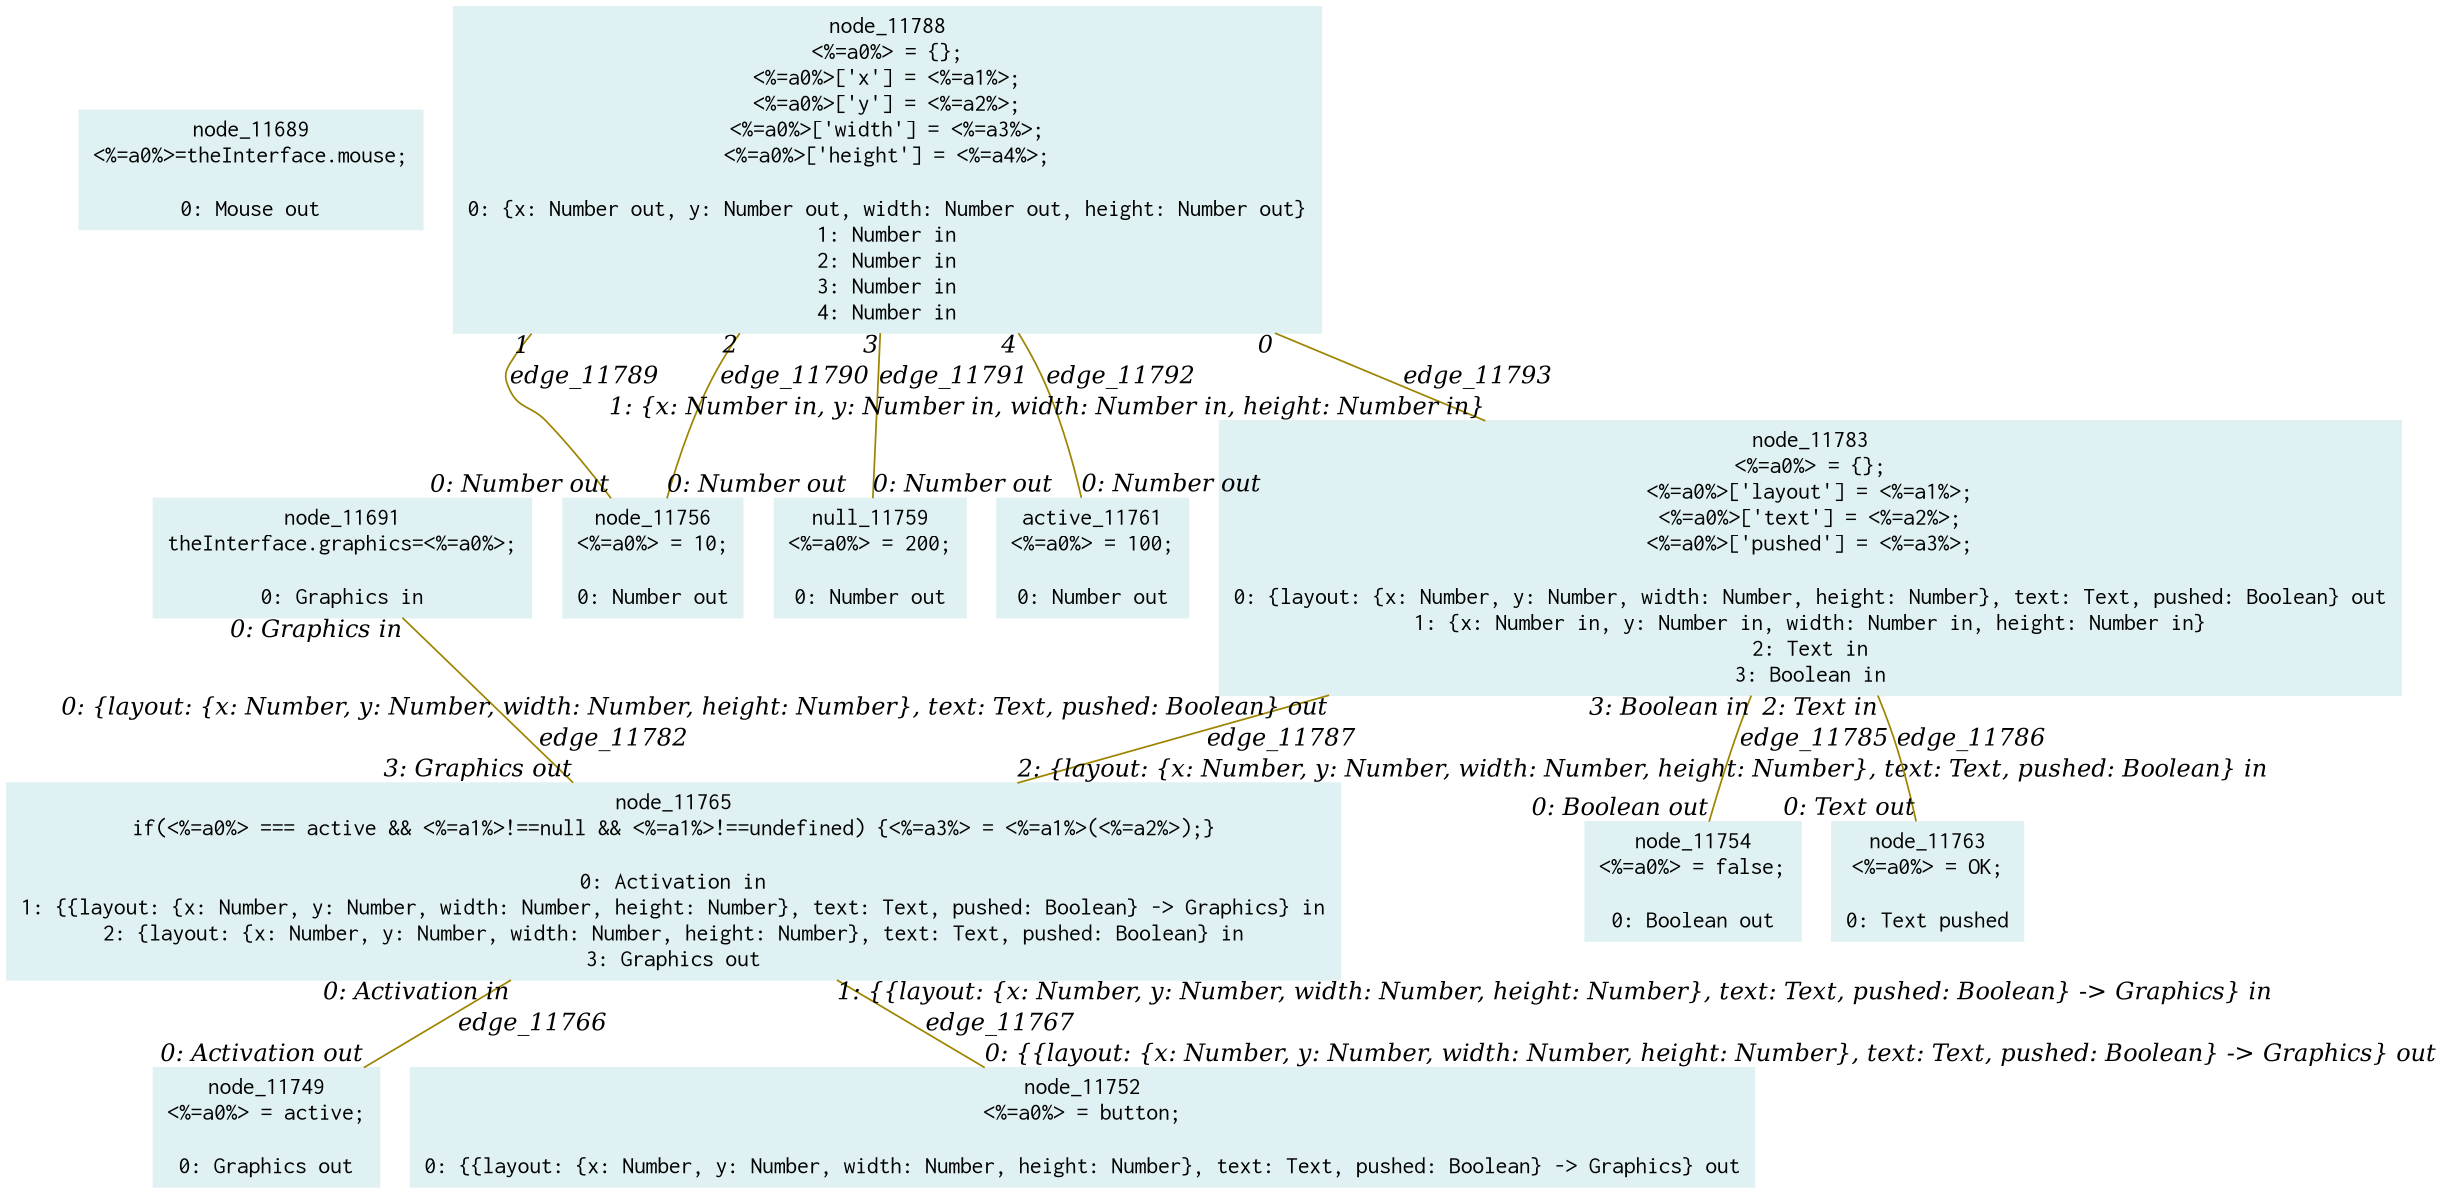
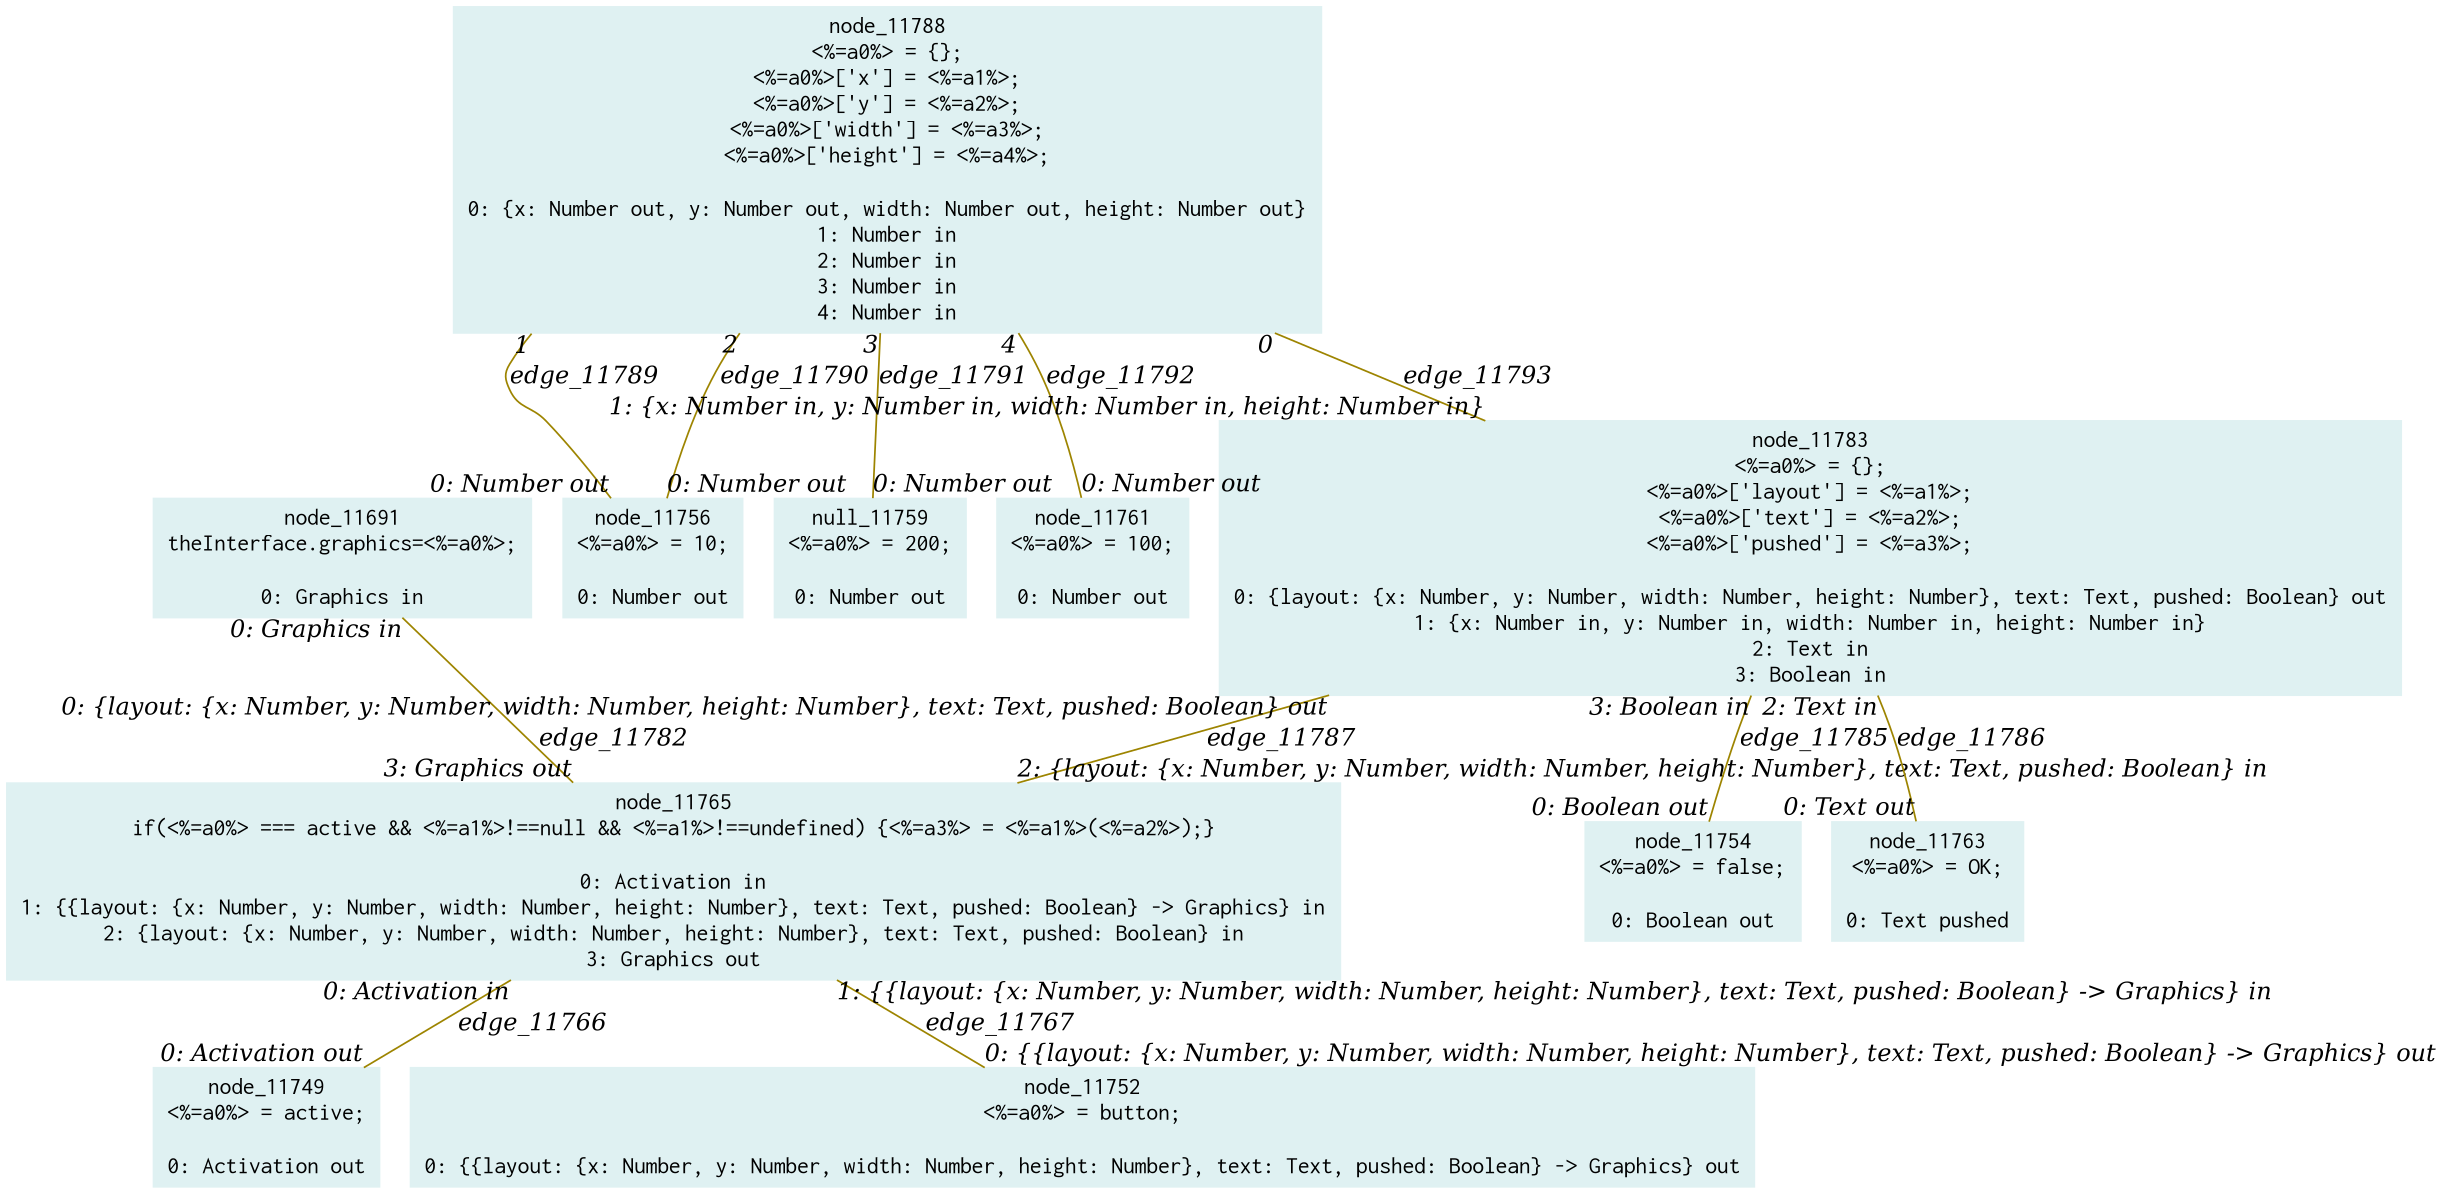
(251, 170) -> none
(1093, 558) -> (1093, 558)
(267, 1127) -> (267, 1127)
